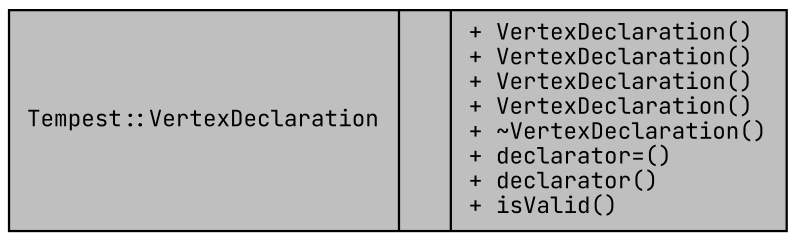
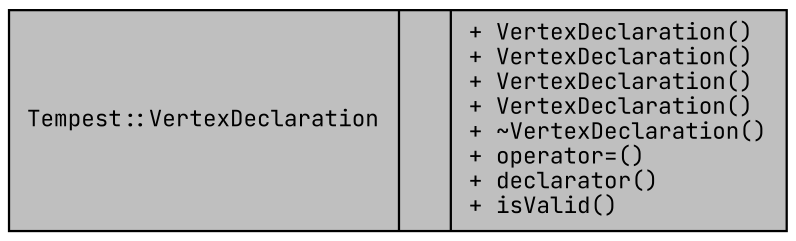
(571, 157) -> (558, 157)
